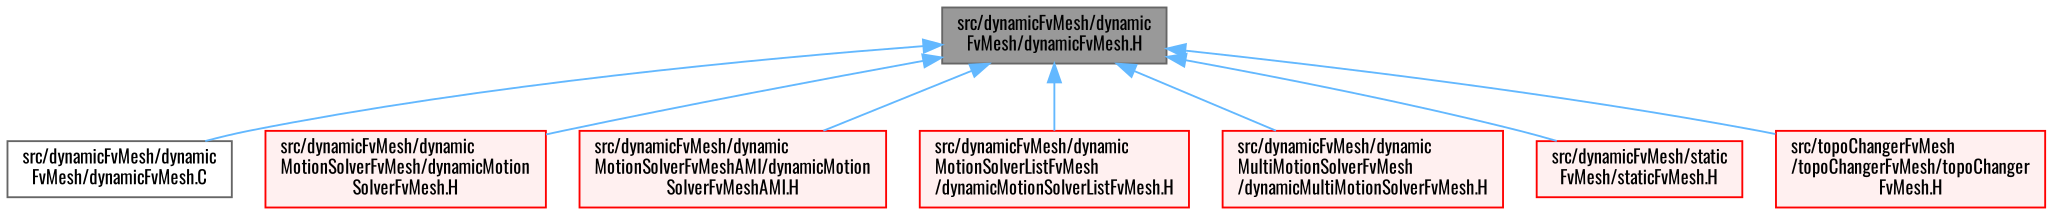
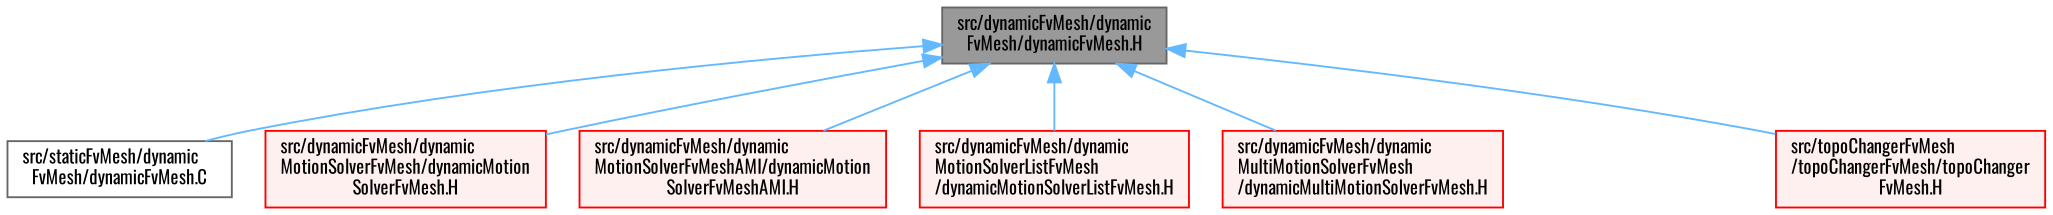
(120, 169) -> (120, 169)
(1640, 169) -> none
